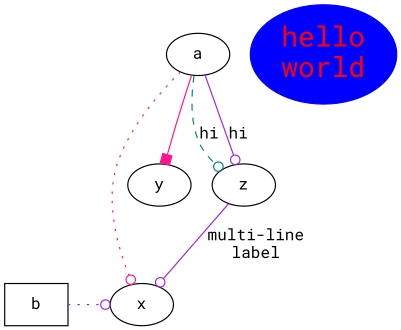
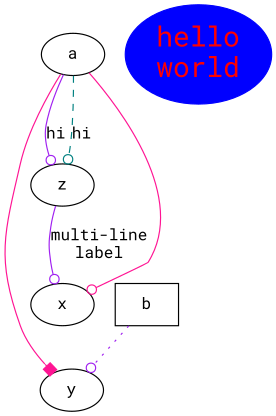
(117, 165) -> (156, 188)
(84, 305) -> (112, 345)
